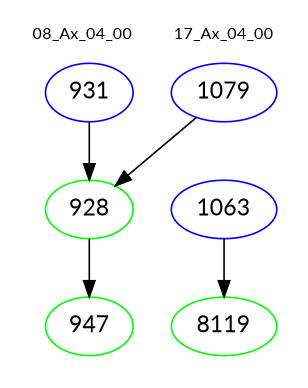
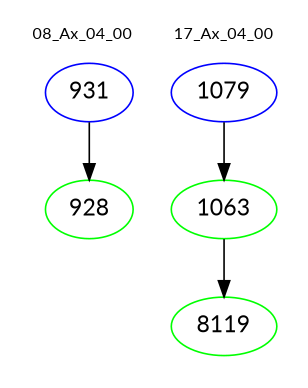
(169, 141) -> (224, 143)
(224, 209) -> (224, 209)
(89, 326) -> none
